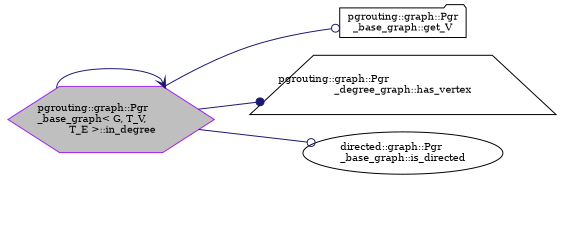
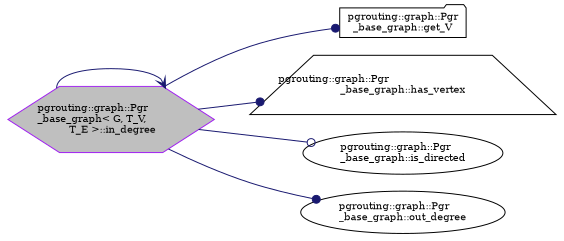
(244, 48) -> (244, 48)
(403, 85) -> (403, 85)
(403, 153) -> (403, 153)
none -> (403, 212)
